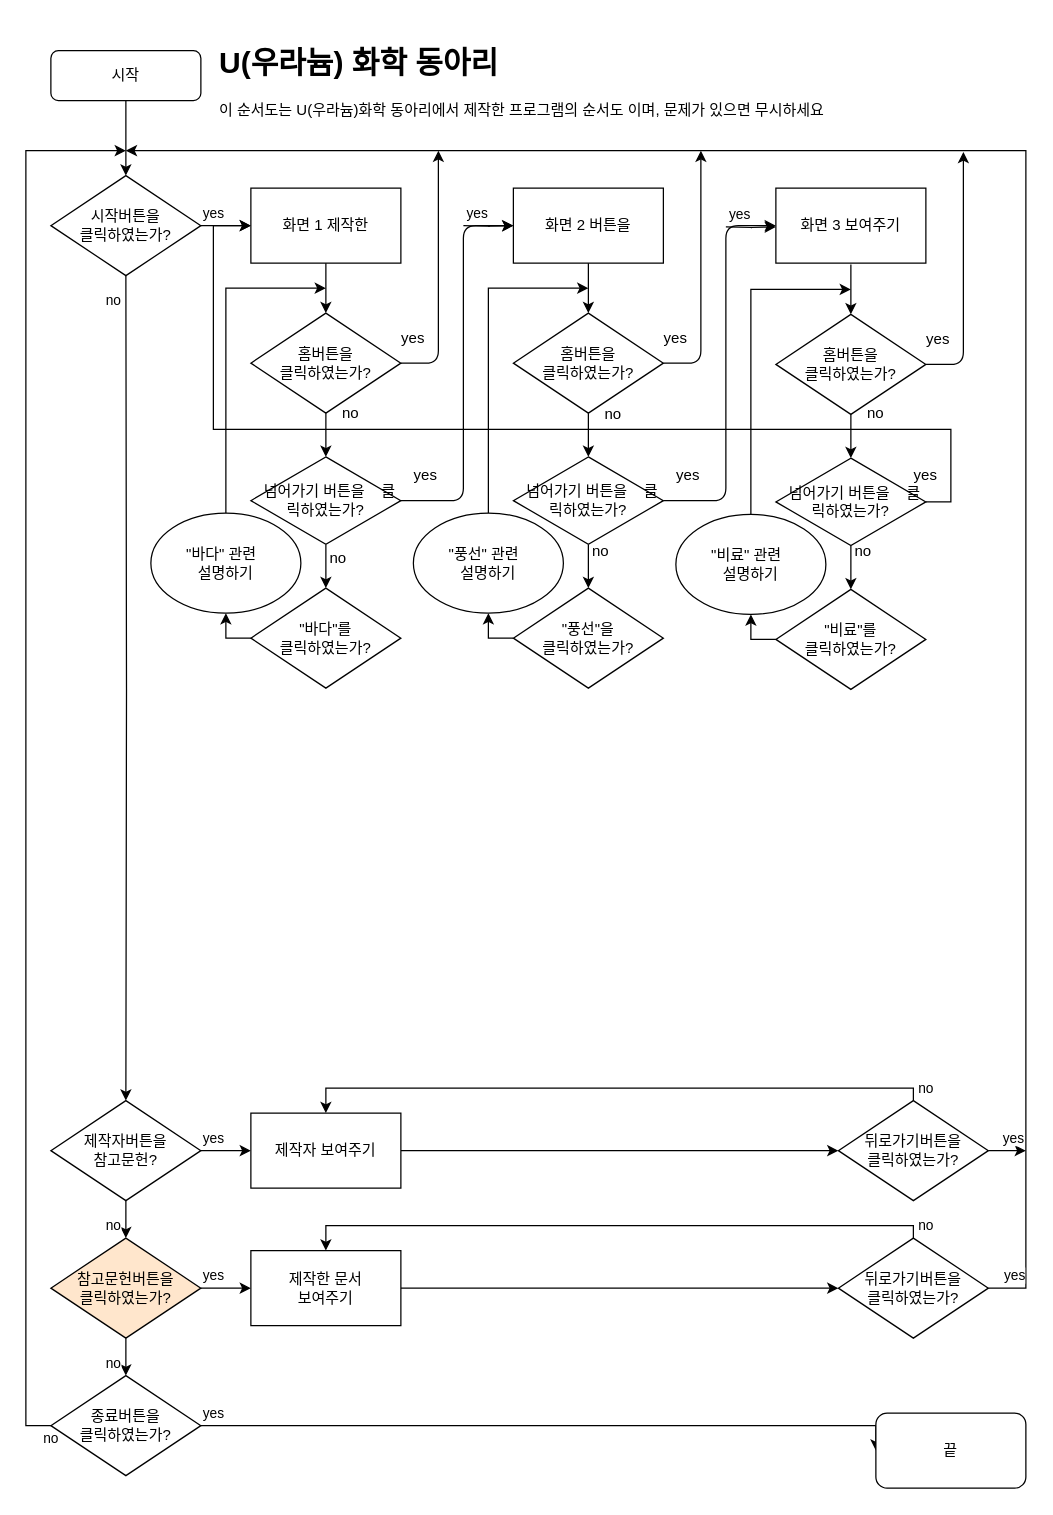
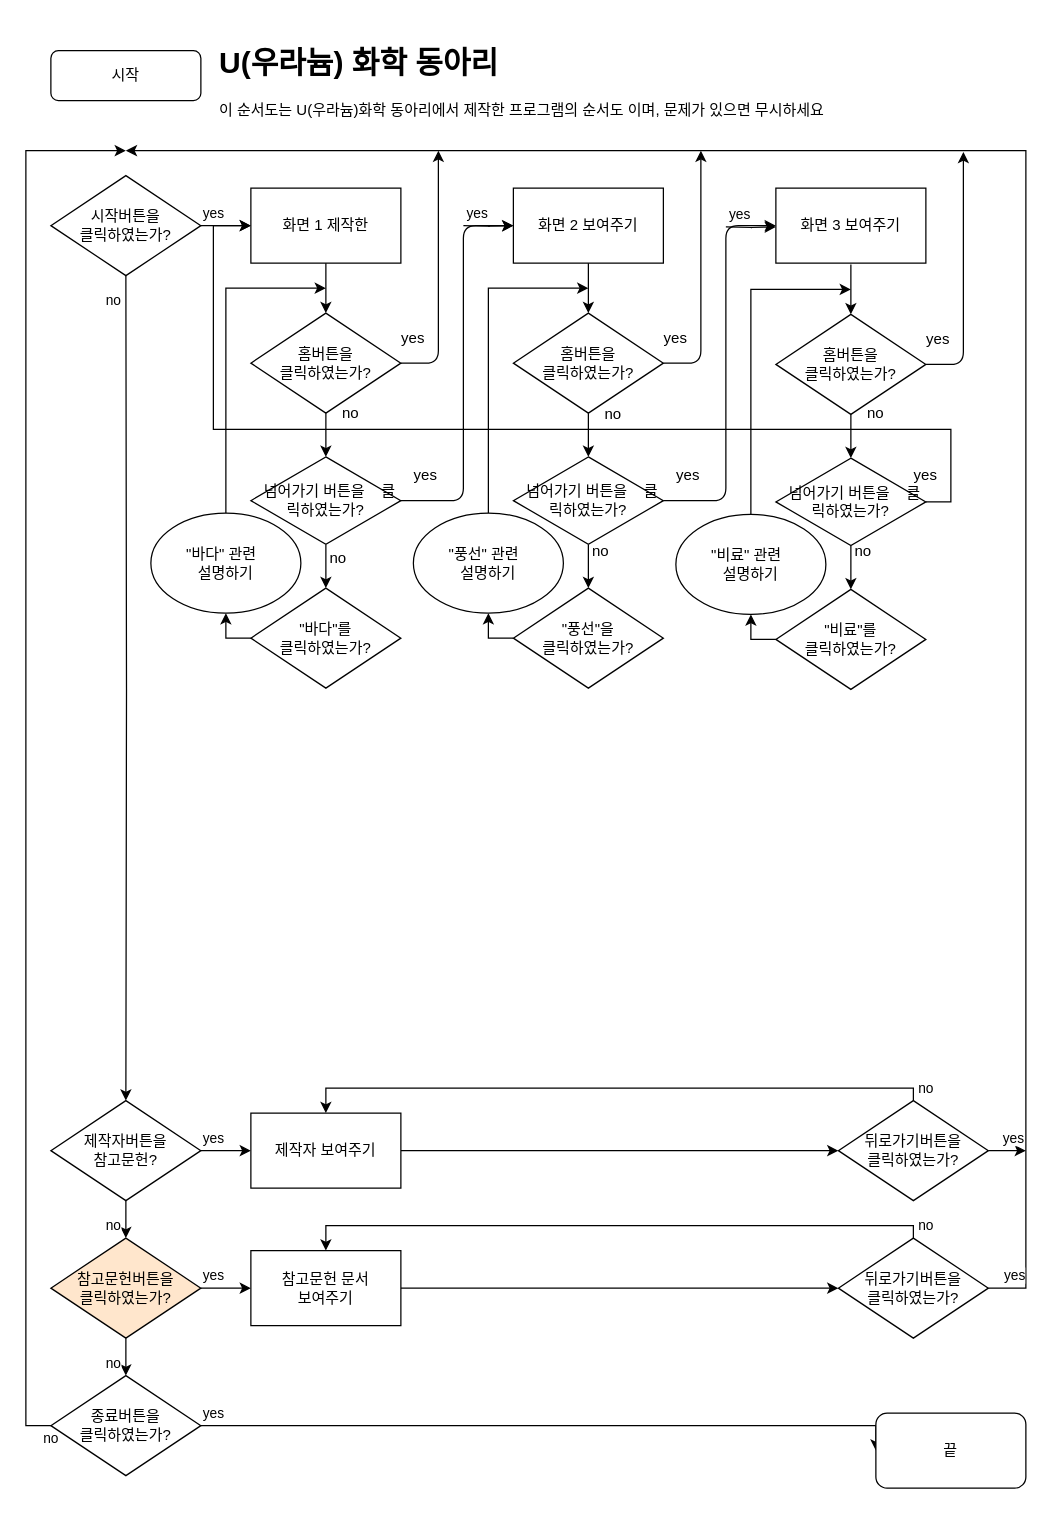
(126, 134) -> none
(588, 226) -> (588, 226)
(326, 1288) -> (326, 1288)
